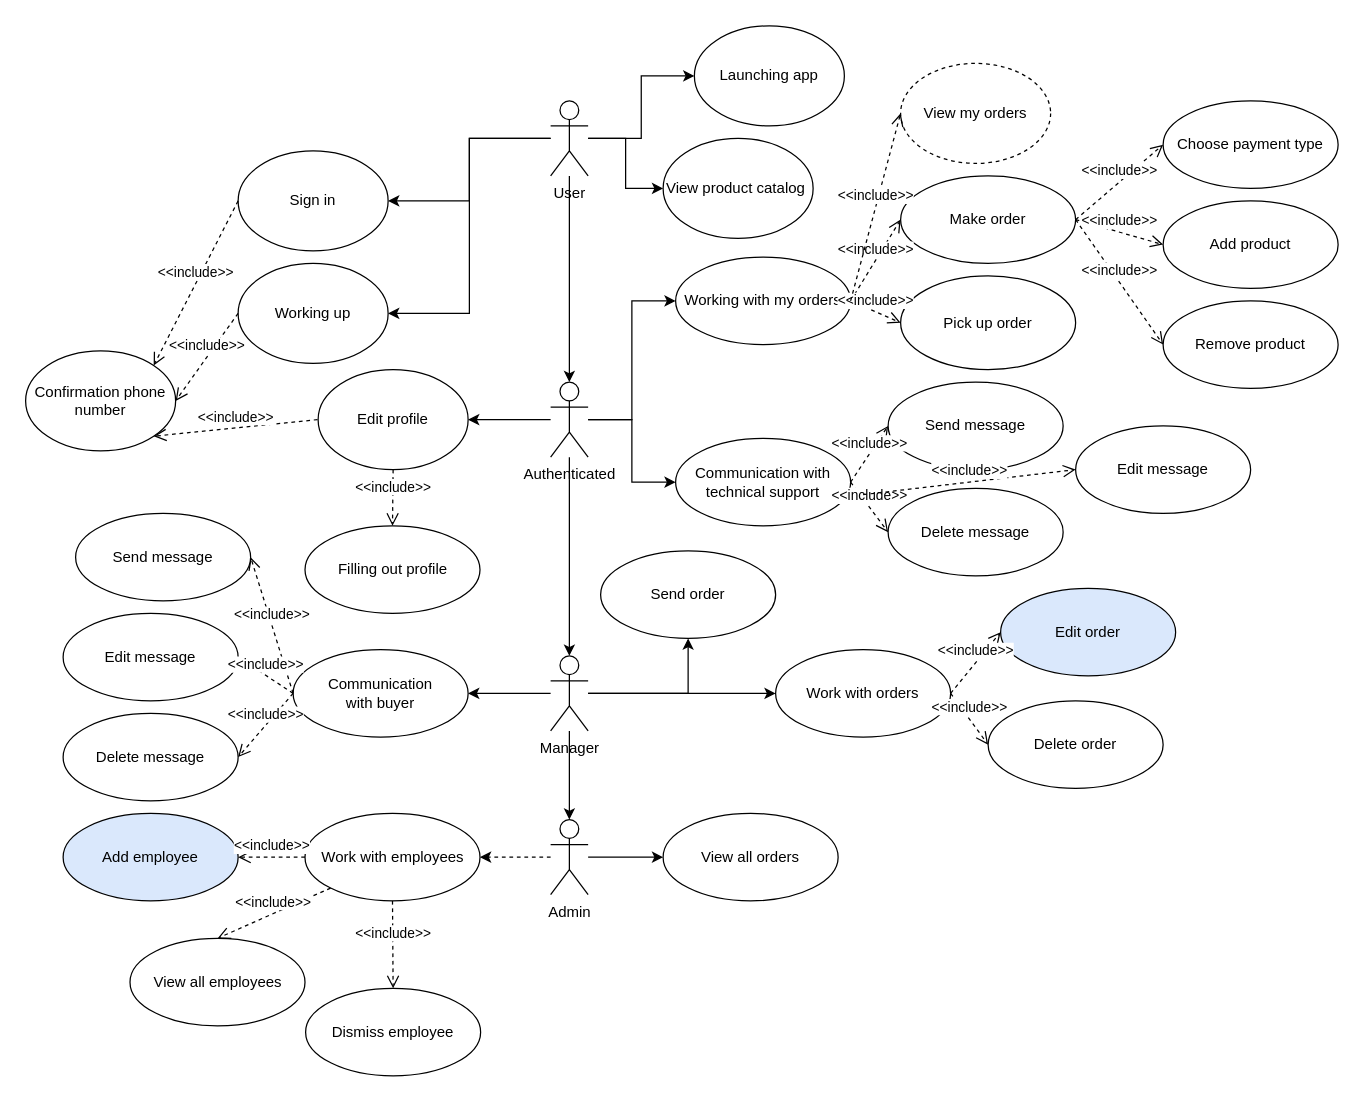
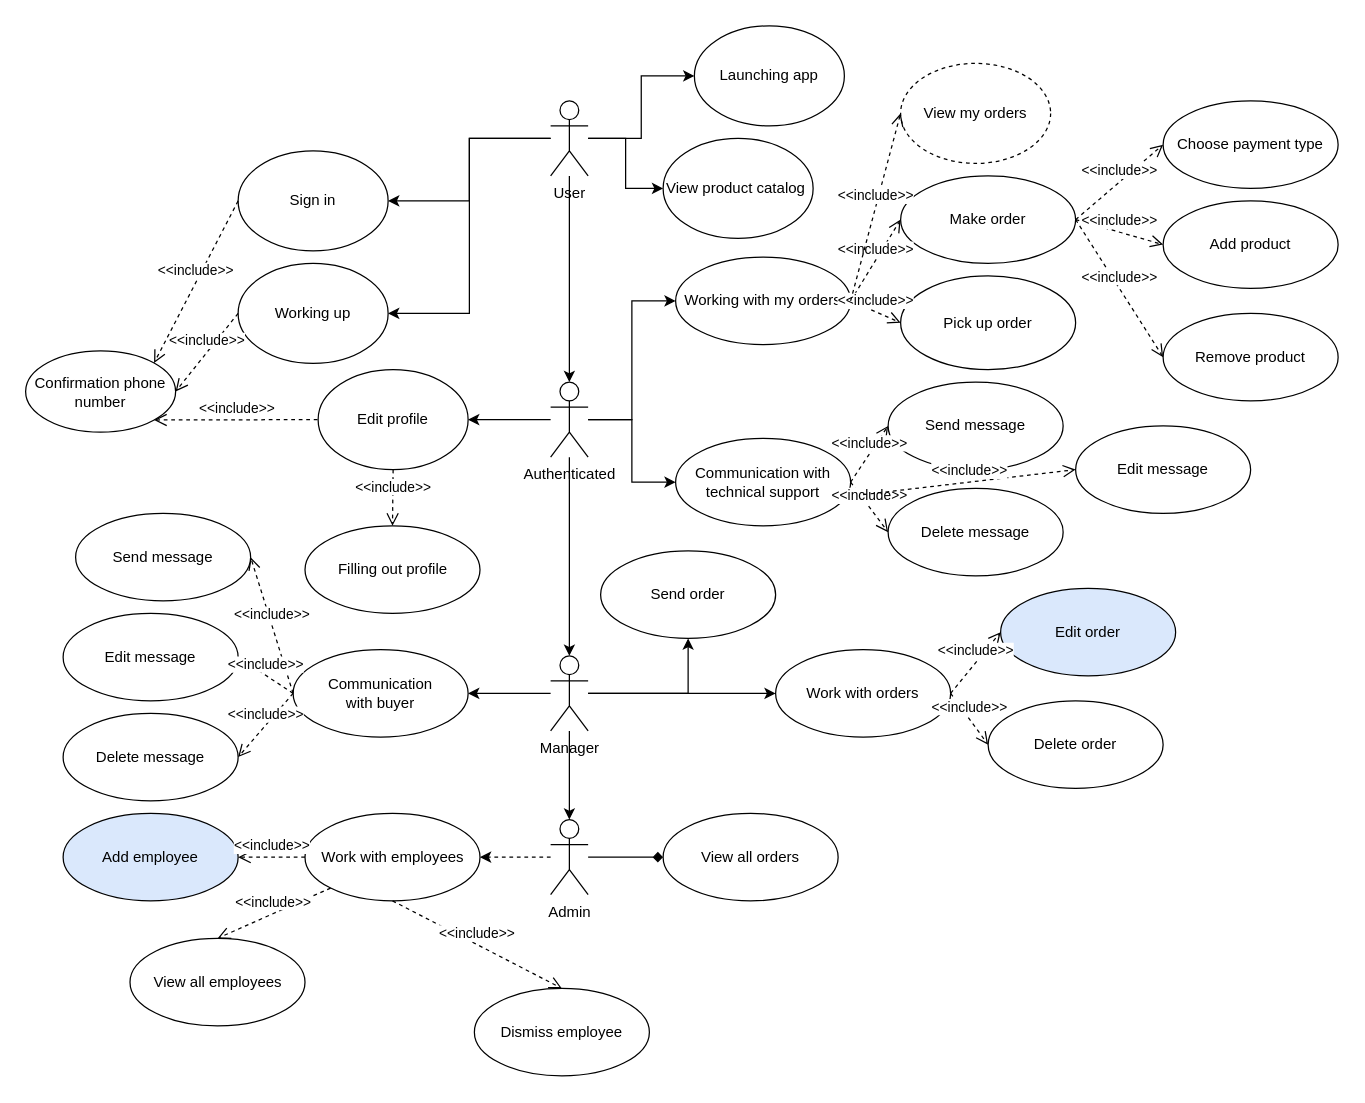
(1251, 344) -> (1251, 357)
(101, 401) -> (101, 391)
(653, 857) -> (652, 857)
(393, 1032) -> (562, 1032)
